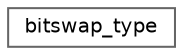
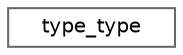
(92, 27) -> (92, 27)
